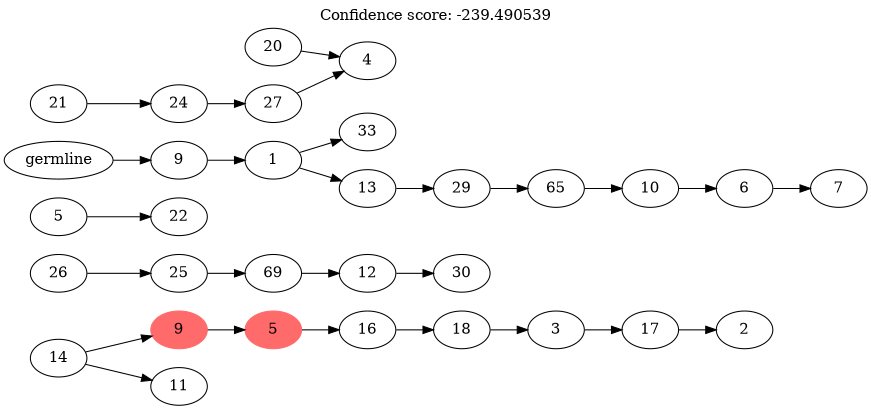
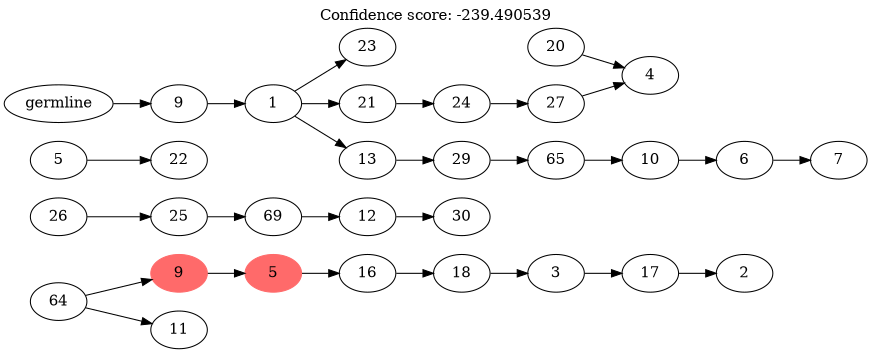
none -> (315, 104)
(368, 132) -> (368, 47)
(59, 358) -> (59, 302)
